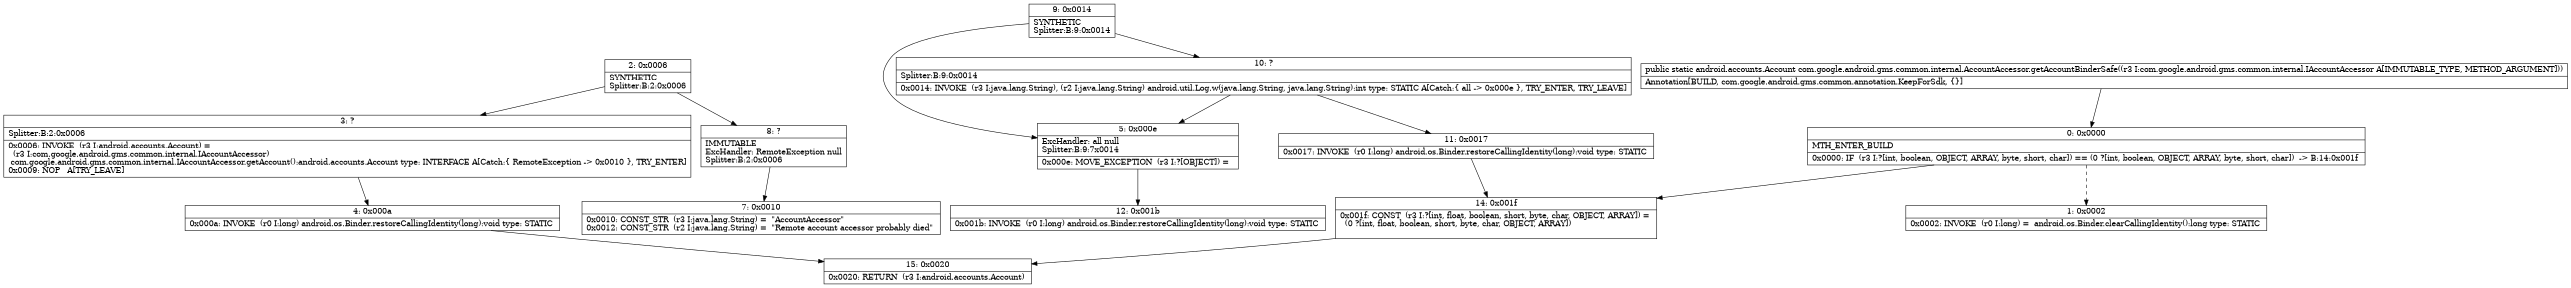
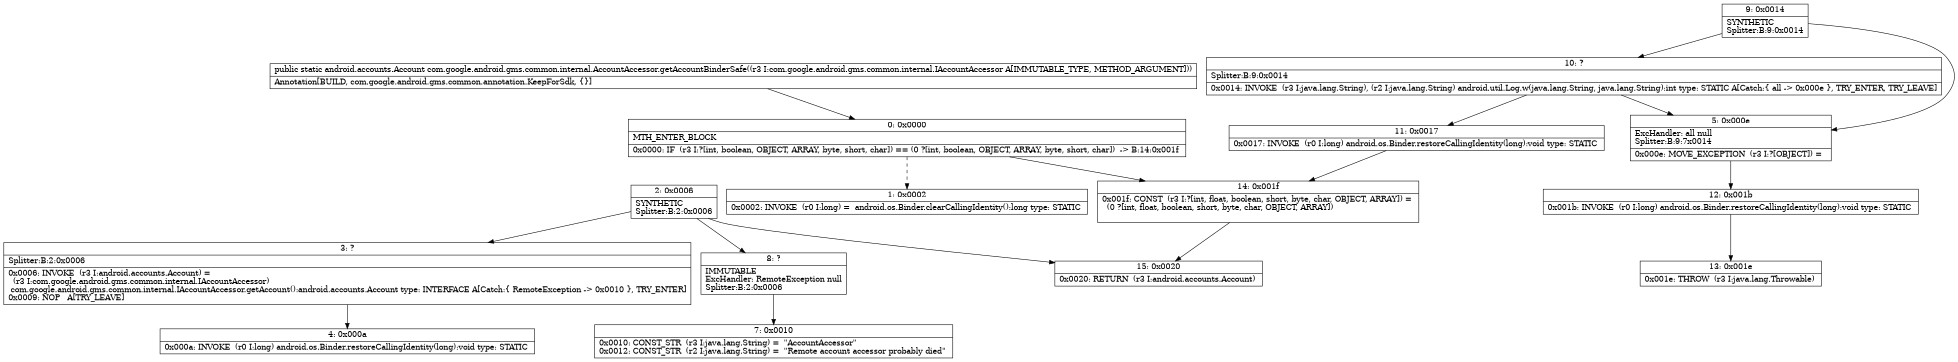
(1853, 146) -> (675, 138)
(655, 246) -> (878, 244)
none -> (1731, 274)
